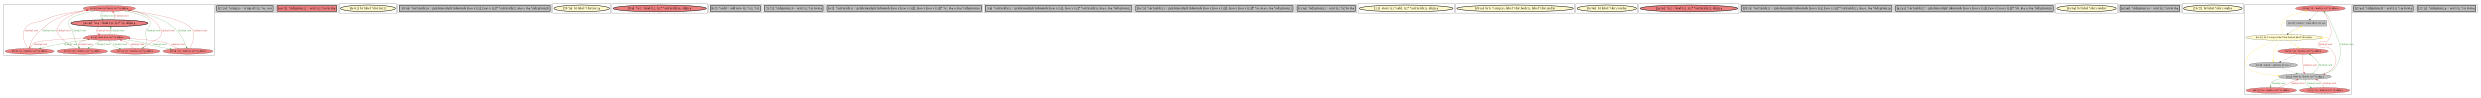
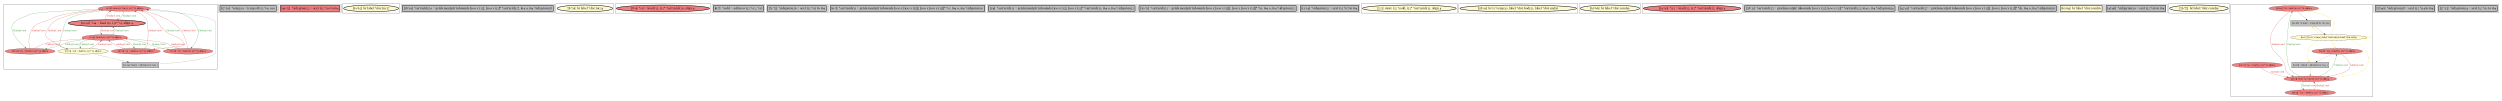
(2087, 8) -> (2081, 8)
(82, 51) -> (83, 51)
none -> (140, 65)
(2273, 65) -> (2310, 65)
(2305, 77) -> (2310, 79)
(2306, 84) -> none
